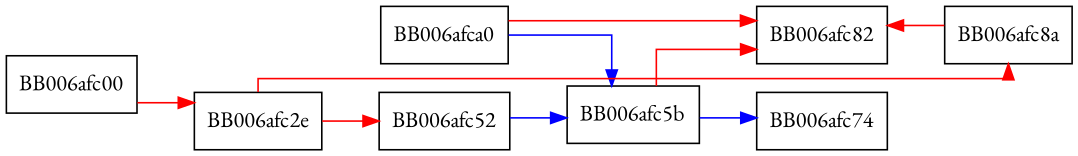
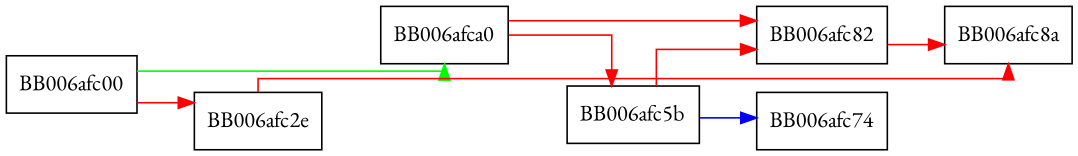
(924, 25) -> (908, 45)
(578, 35) -> (578, 35)
none -> (245, 71)
(444, 121) -> none
